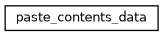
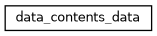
(82, 18) -> (78, 18)
